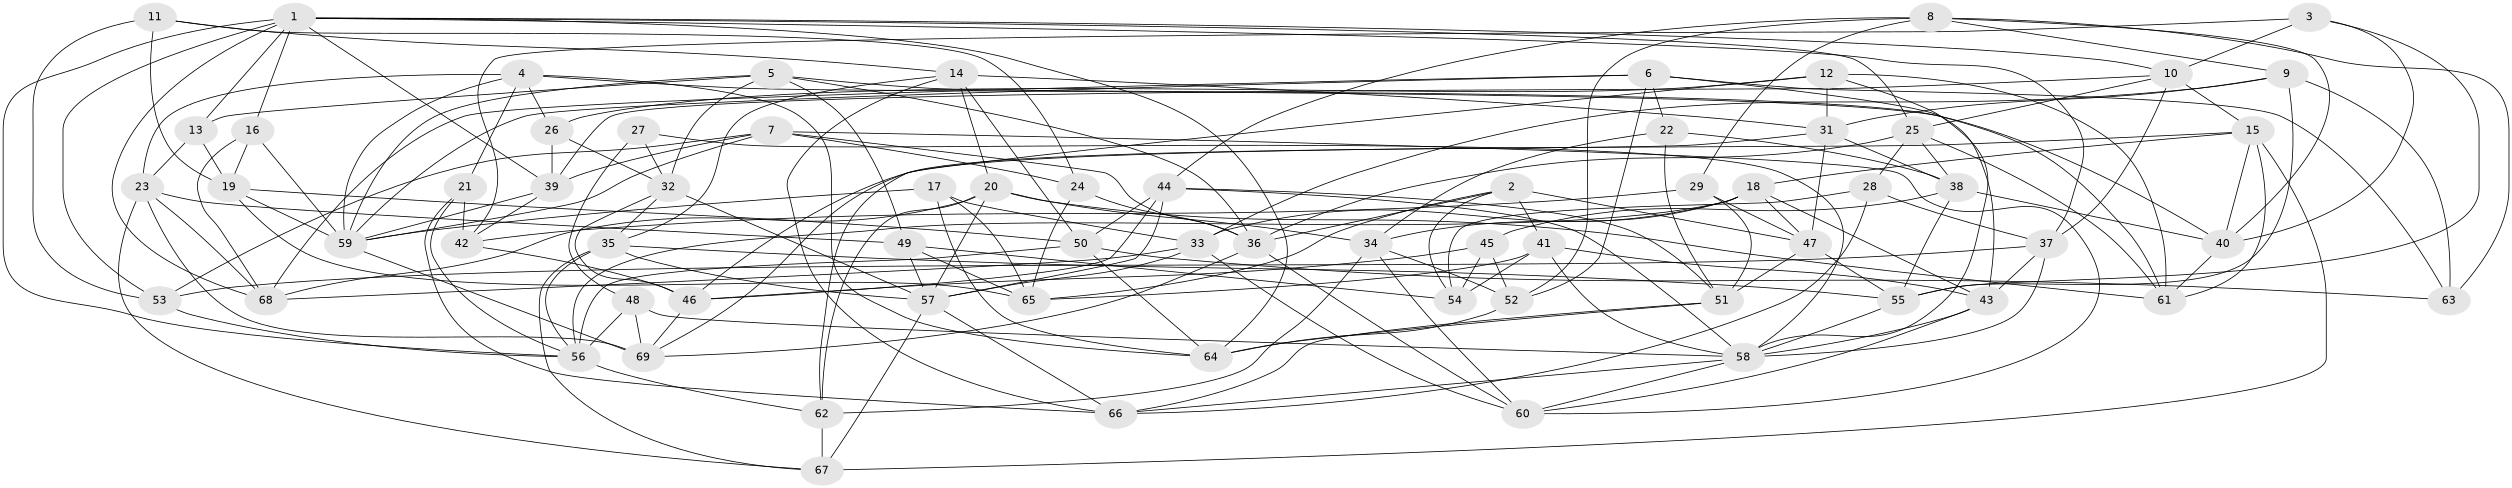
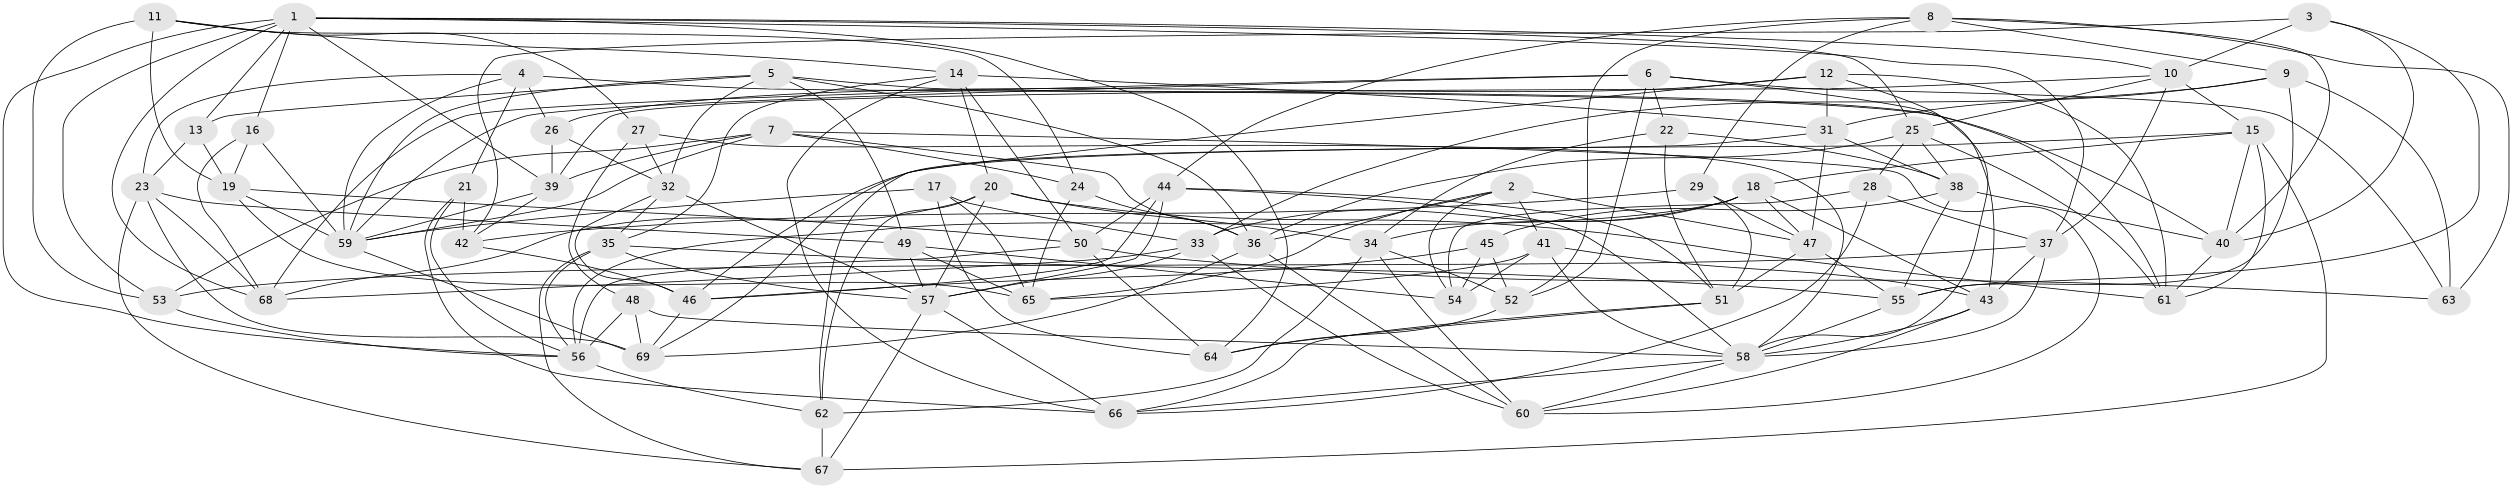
none -> (485, 40)
(832, 184) -> none
